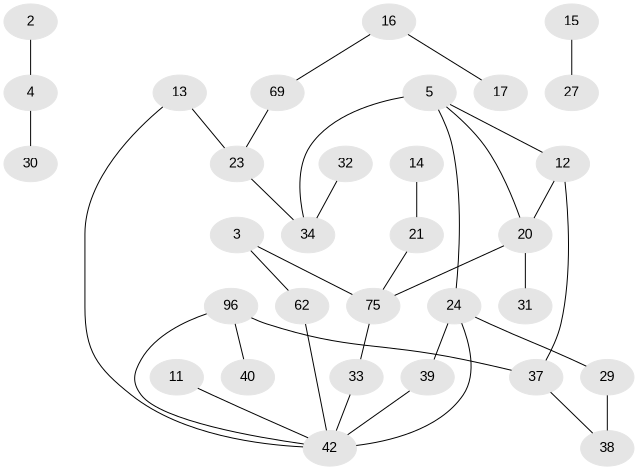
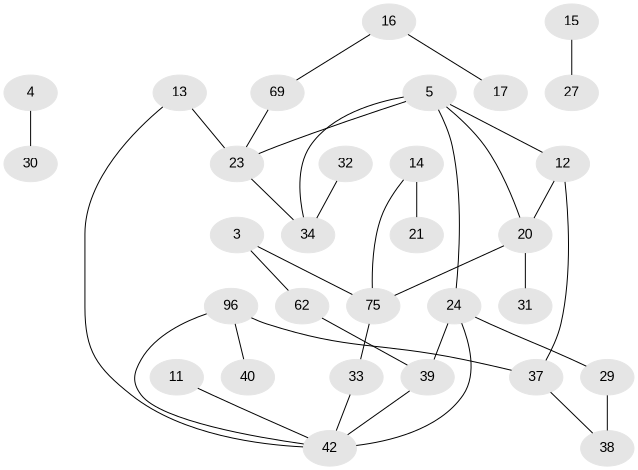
(31, 22) -> none
none -> (354, 119)
(395, 271) -> (377, 231)
(316, 377) -> (358, 338)
